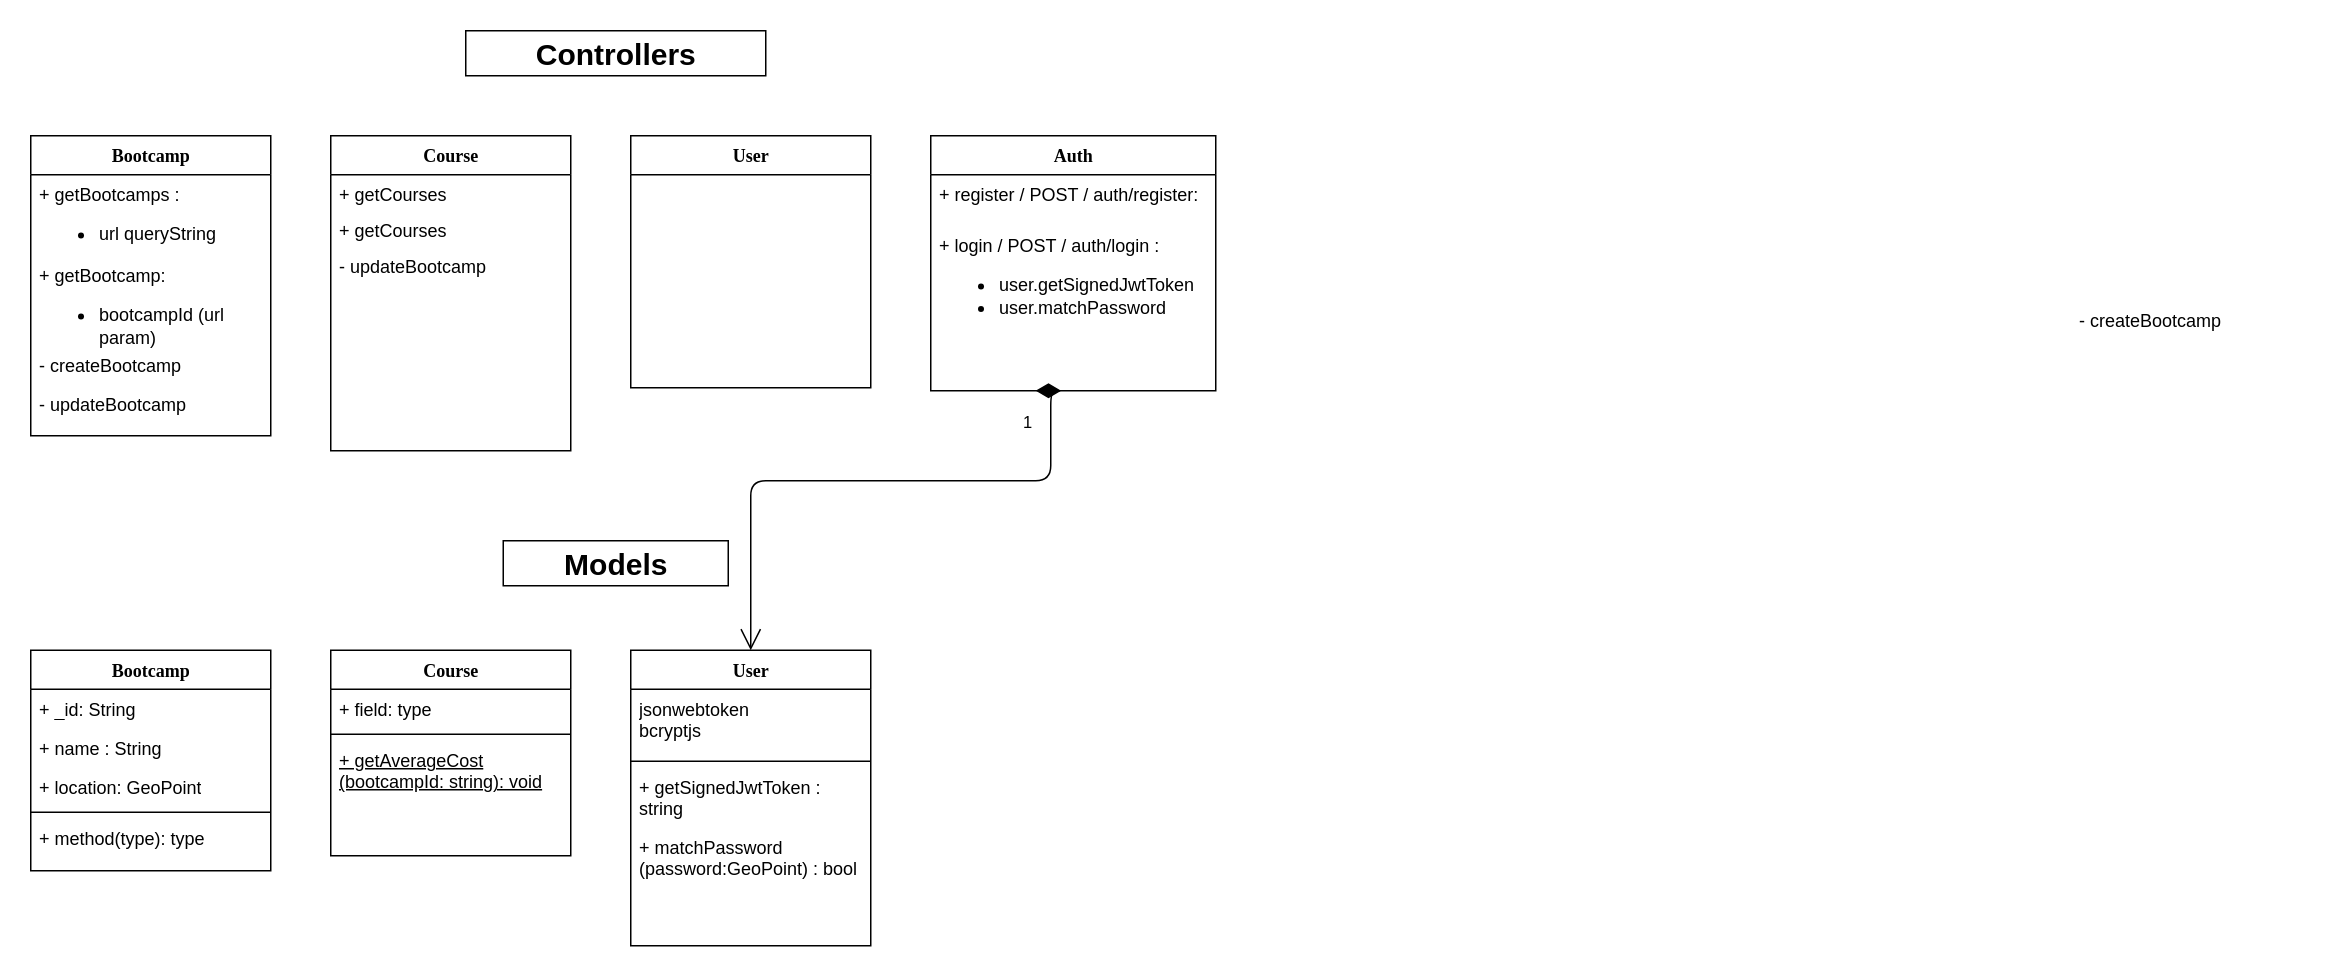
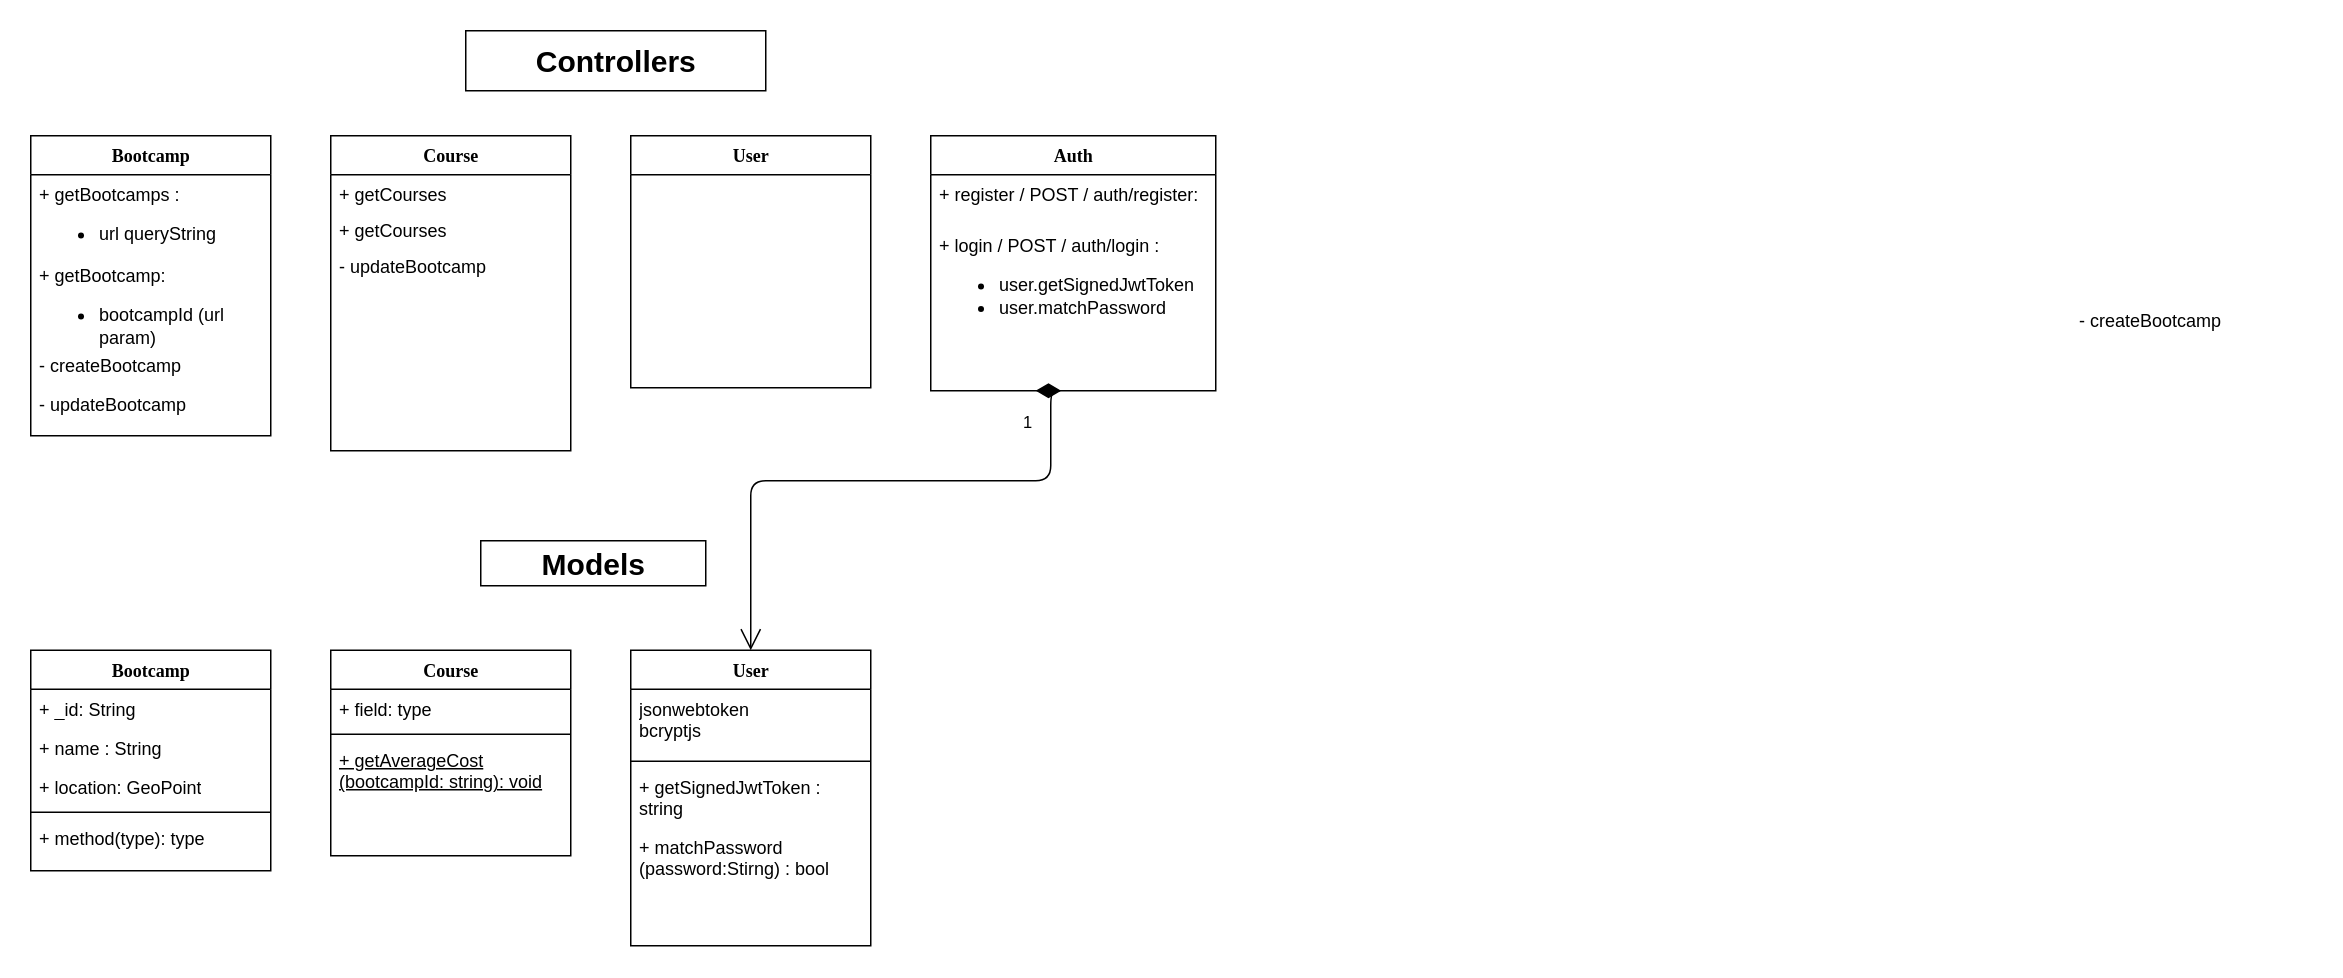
(616, 53) -> (616, 61)
(616, 563) -> (593, 563)
(752, 859) -> (752, 859)
